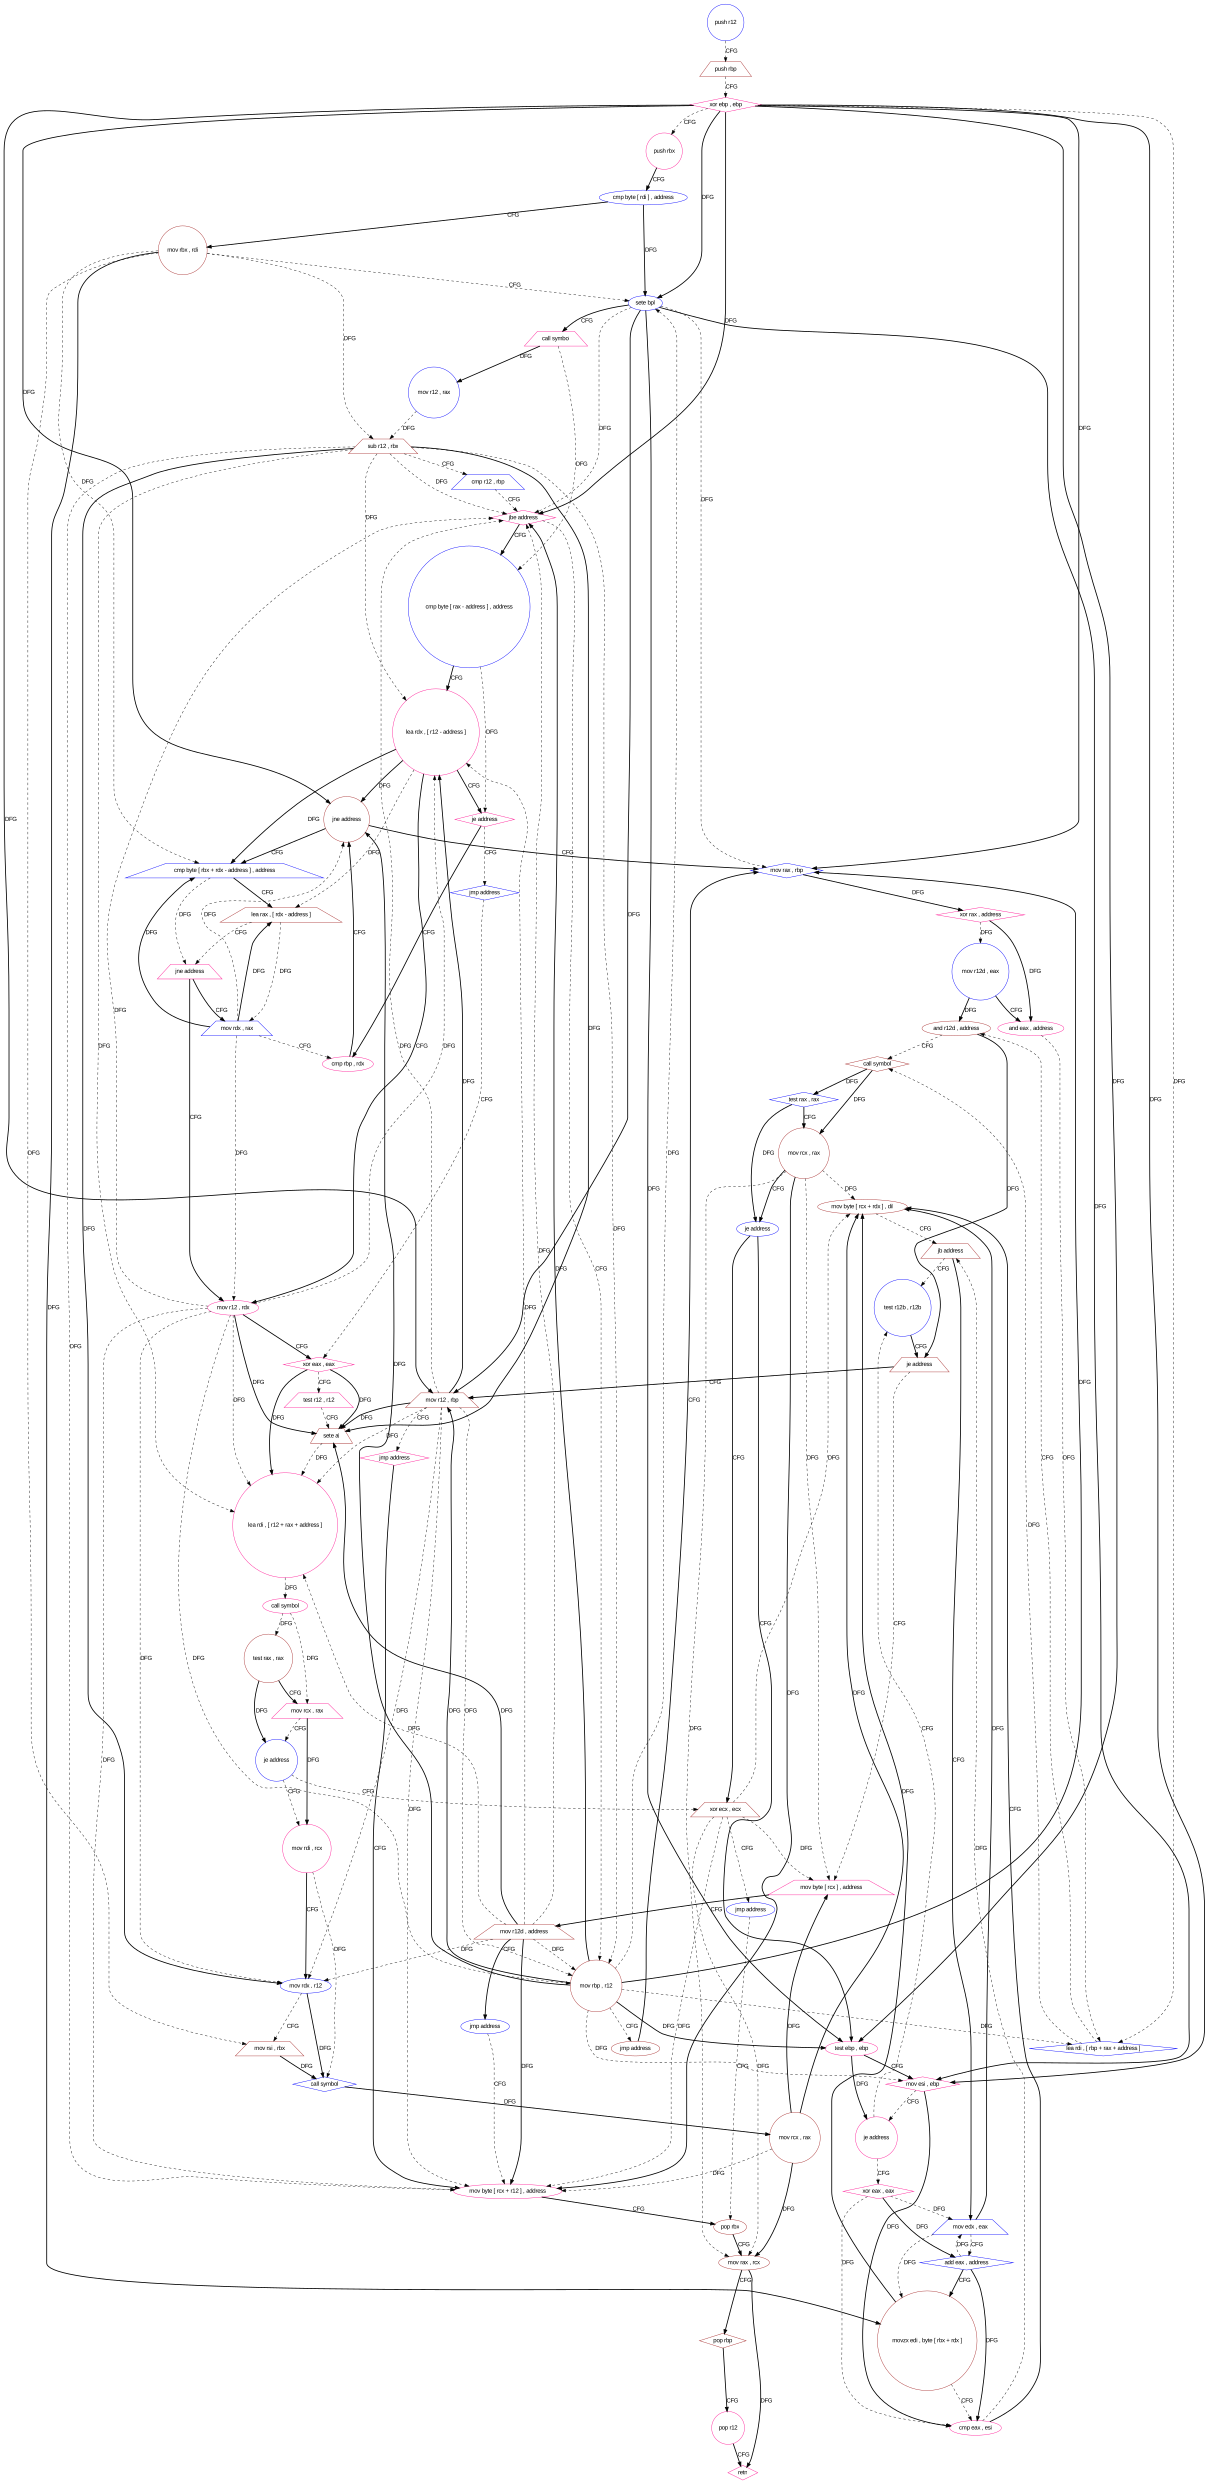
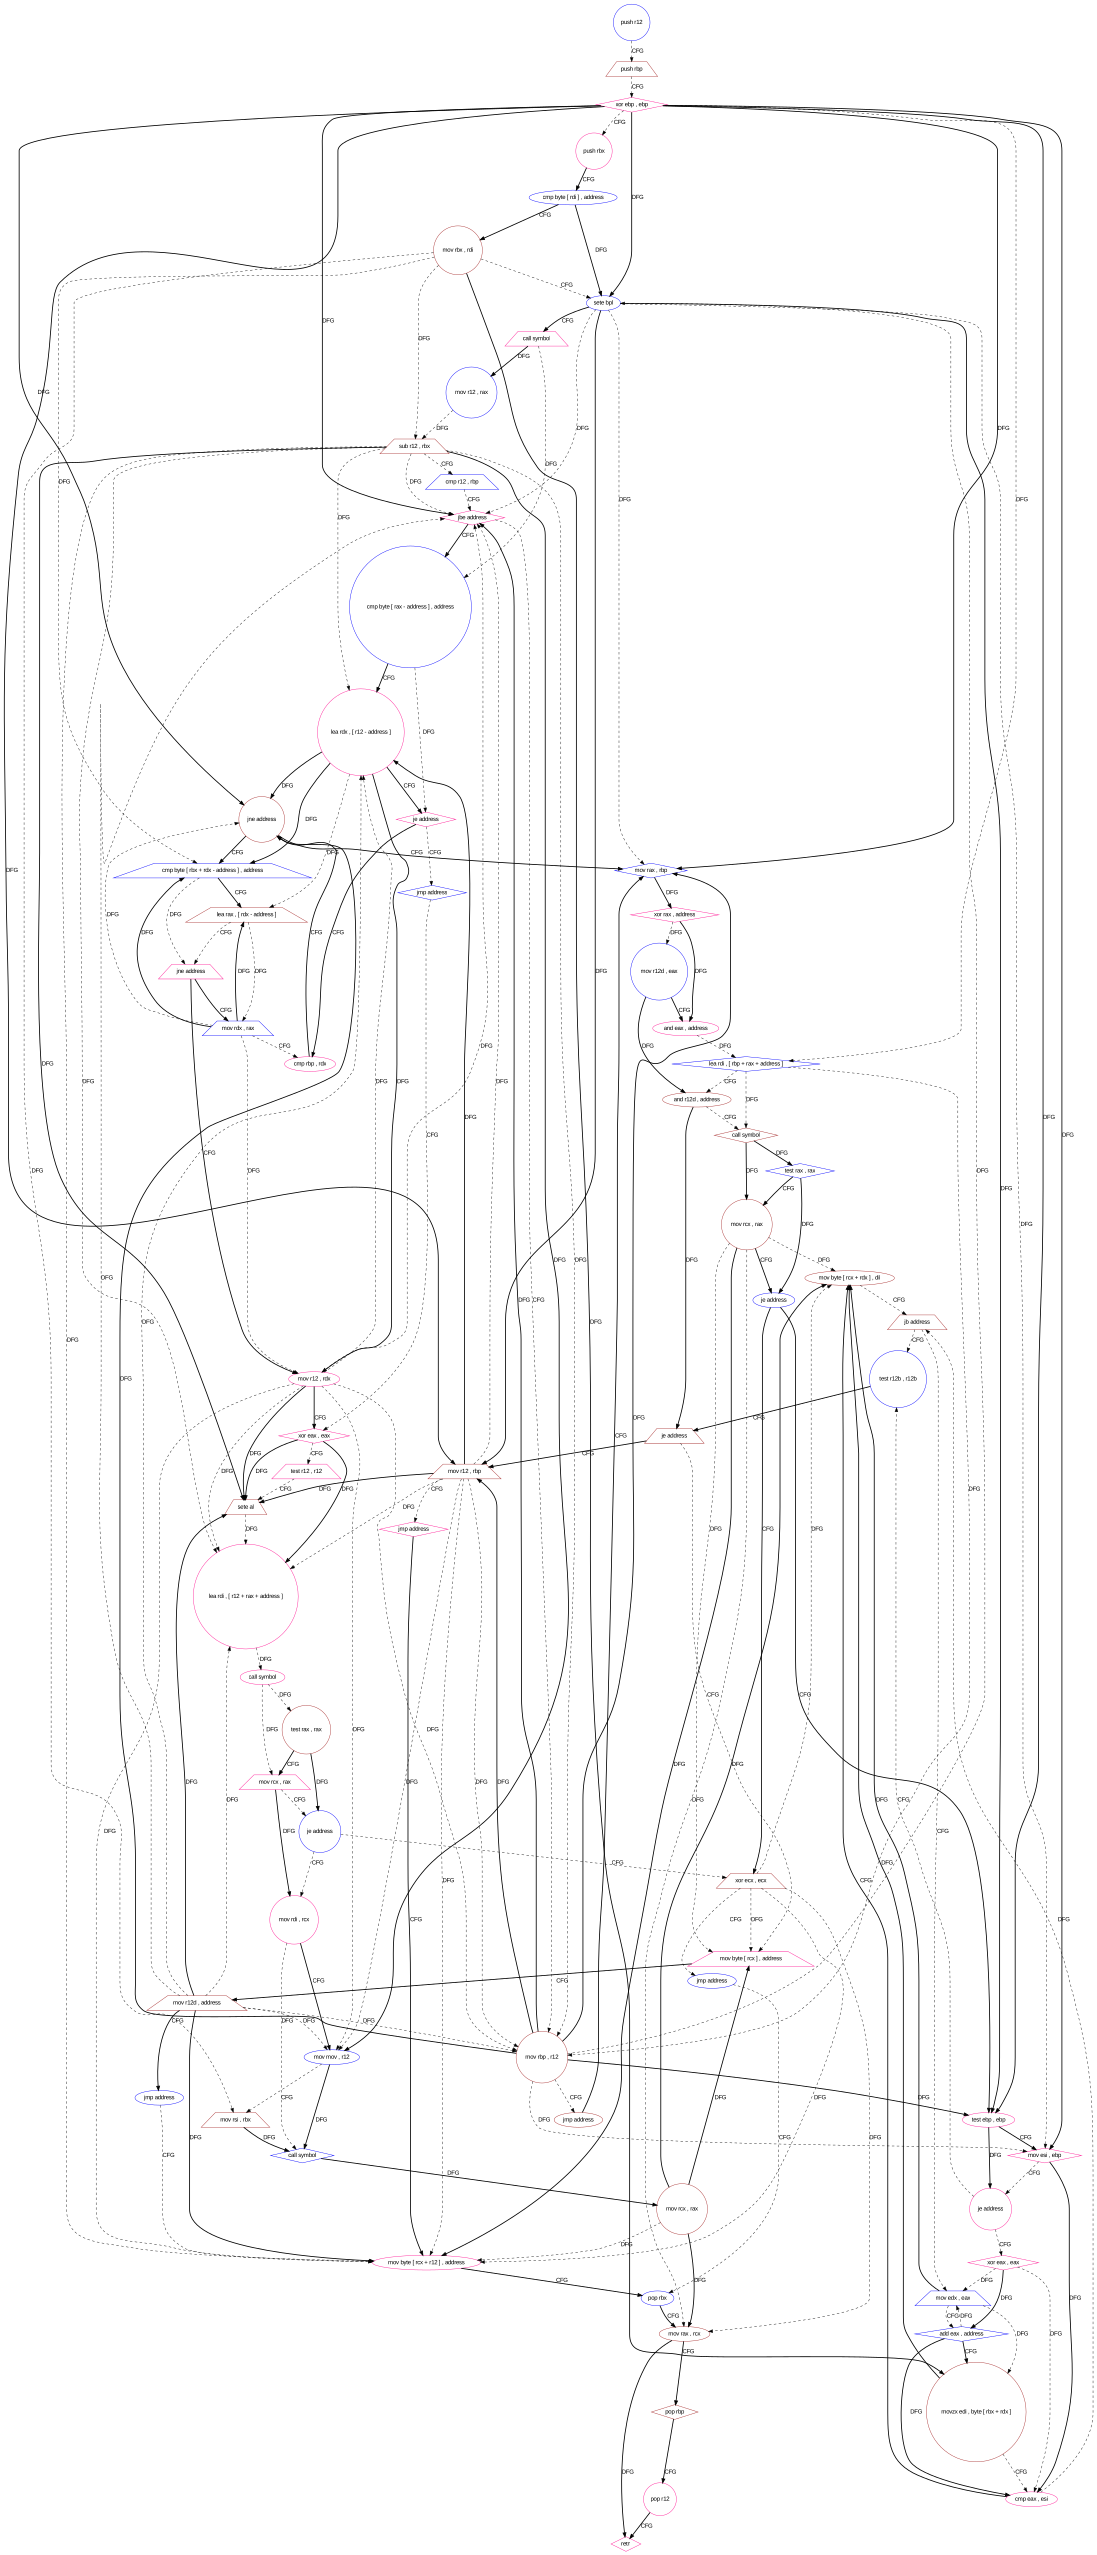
(422, 1046) -> (403, 1082)
(1094, 1151) -> (1016, 1055)
(953, 1737) -> (937, 1808)
(306, 1986) -> (332, 2057)
(845, 2017) -> (969, 1609)
(730, 2227) -> (658, 2298)
